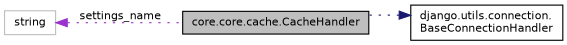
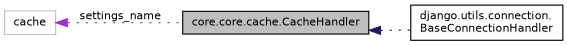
(384, 15) -> (396, 30)
(30, 23) -> (30, 23)
